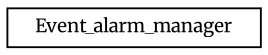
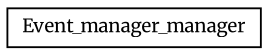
(134, 28) -> (134, 28)
